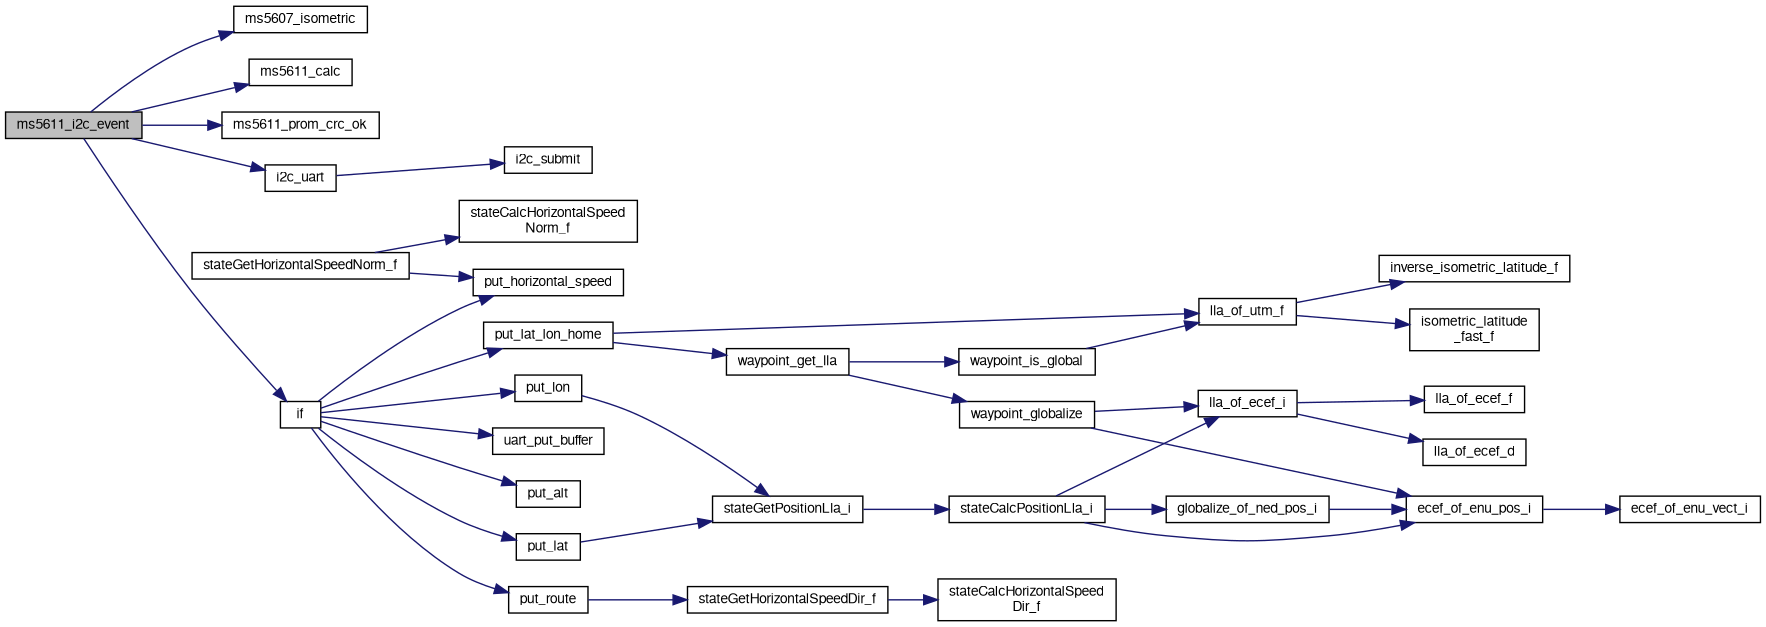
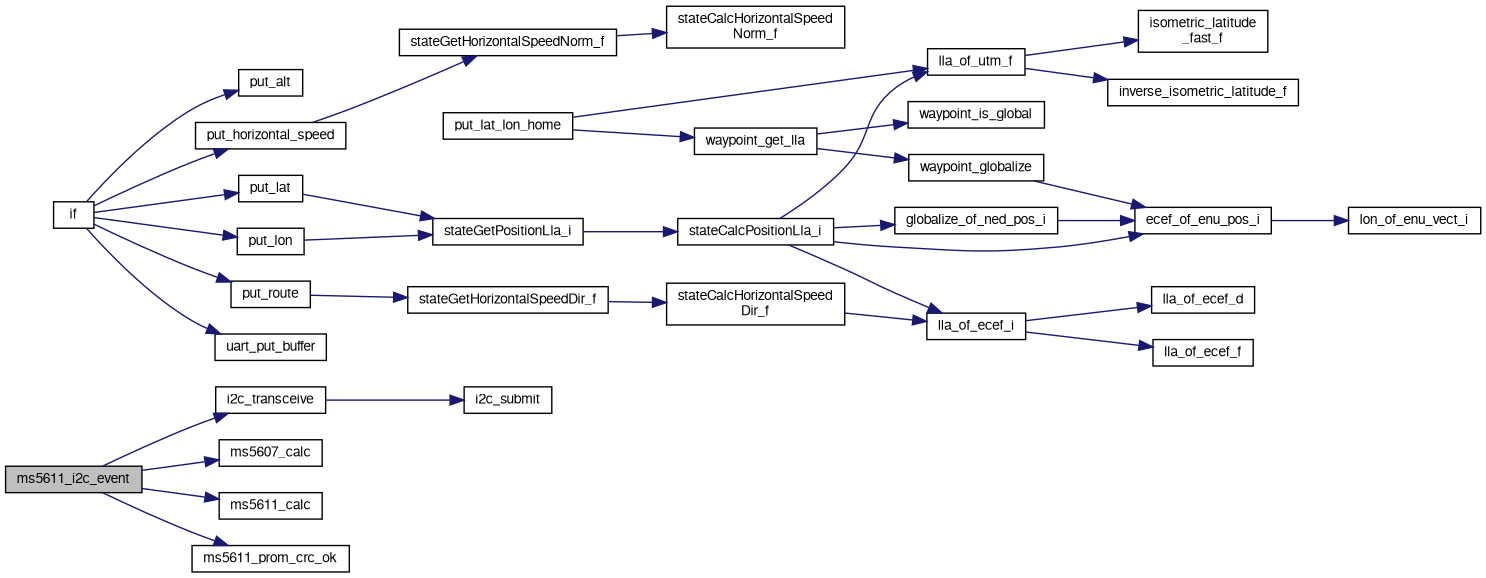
(301, 19) -> (271, 453)
(301, 178) -> (271, 400)
(174, 269) -> none
(434, 275) -> (389, 94)
(1136, 337) -> (849, 162)
(404, 380) -> none
(1140, 409) -> (879, 317)
(1690, 509) -> (1415, 221)
